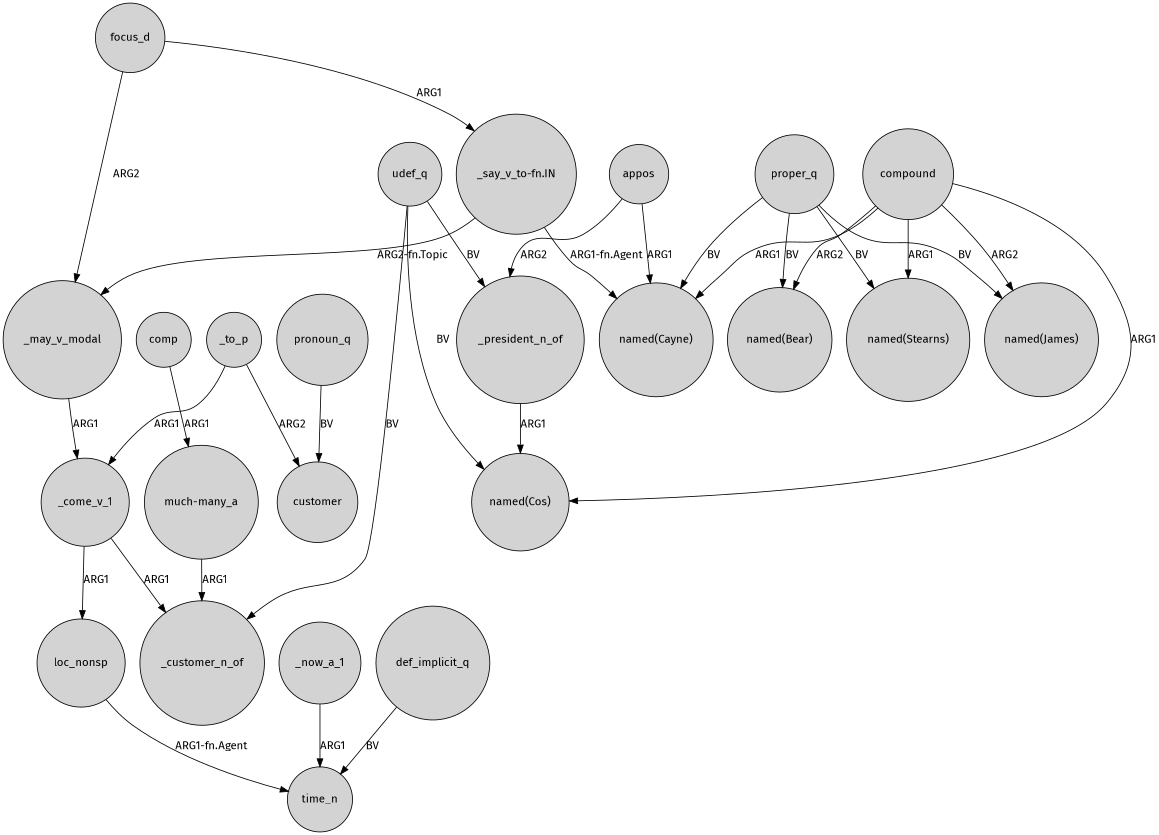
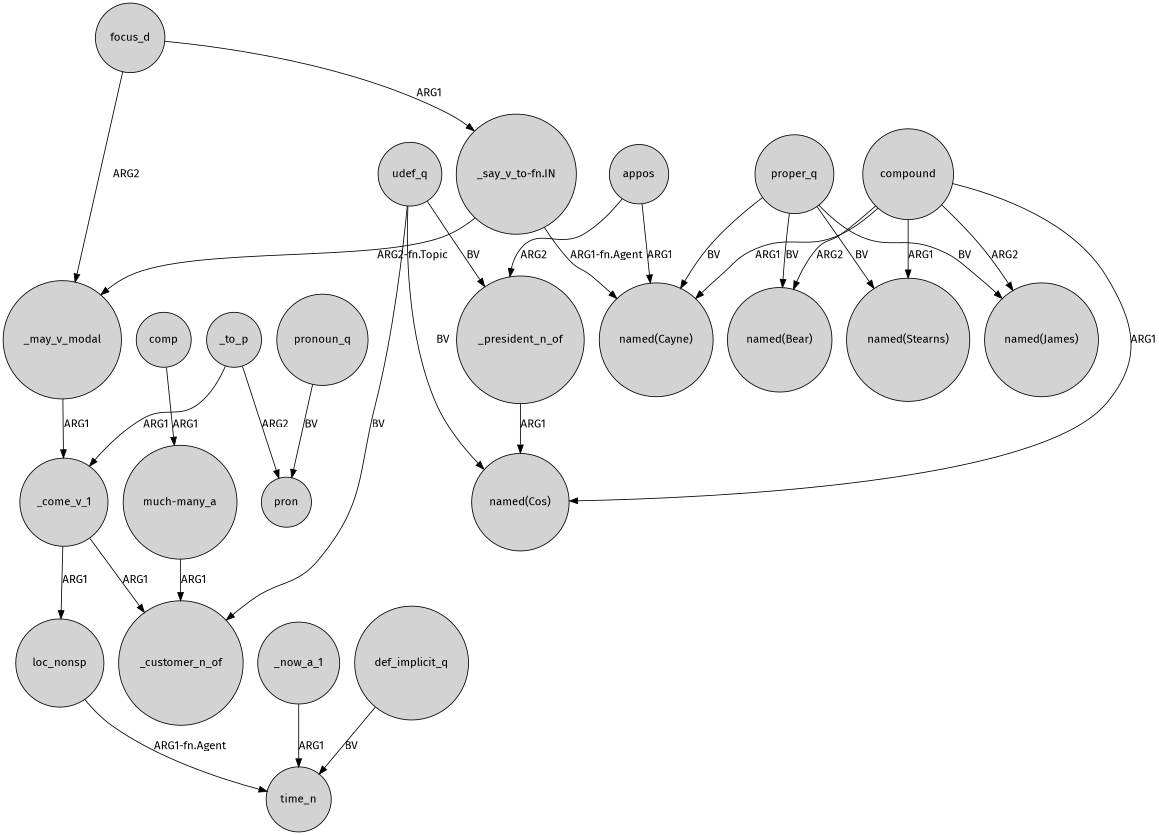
(318, 502) -> (286, 502)
